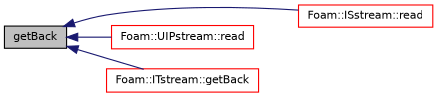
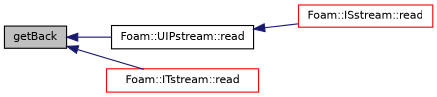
(186, 8) -> (282, 26)
(183, 37) -> (183, 37)
(183, 80) -> (183, 80)
